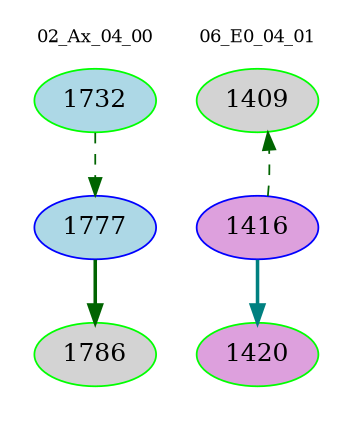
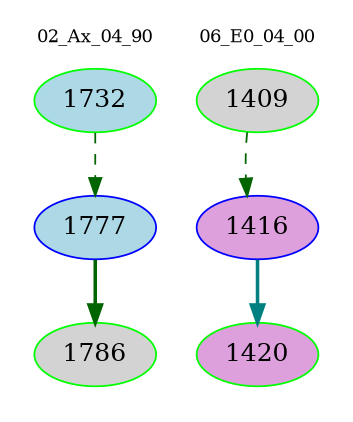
(95, 38) -> (95, 38)
(258, 38) -> (258, 38)
(269, 173) -> (246, 155)
